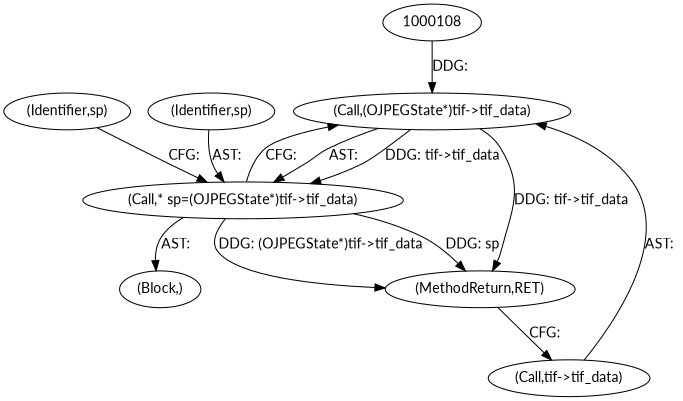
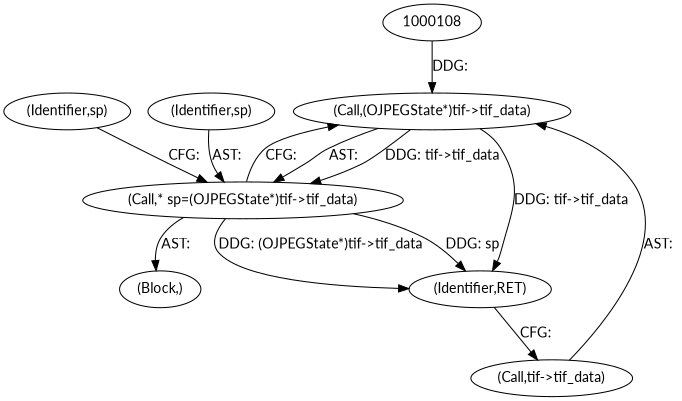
(480, 289) -> (480, 289)
